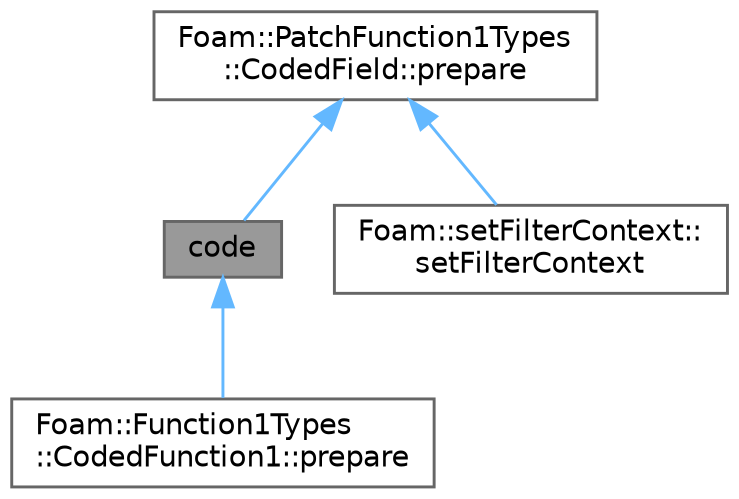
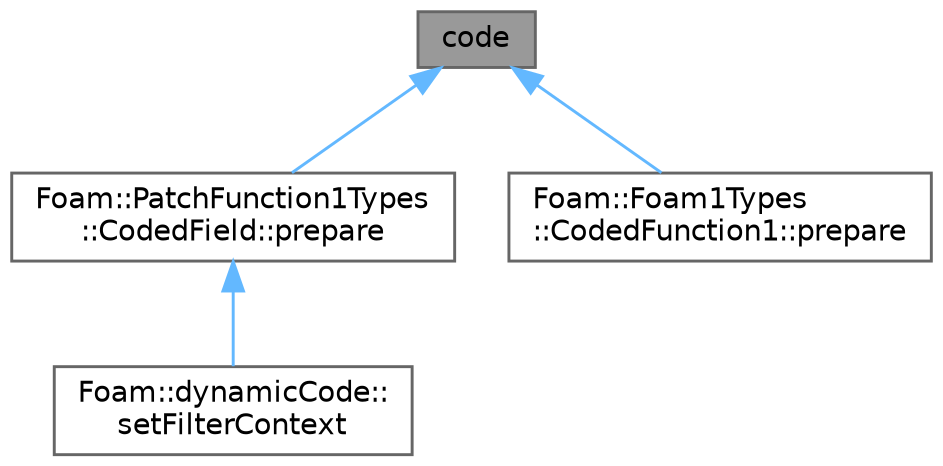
(283, 172) -> (354, 129)
(531, 249) -> (233, 411)
(223, 443) -> (720, 217)
